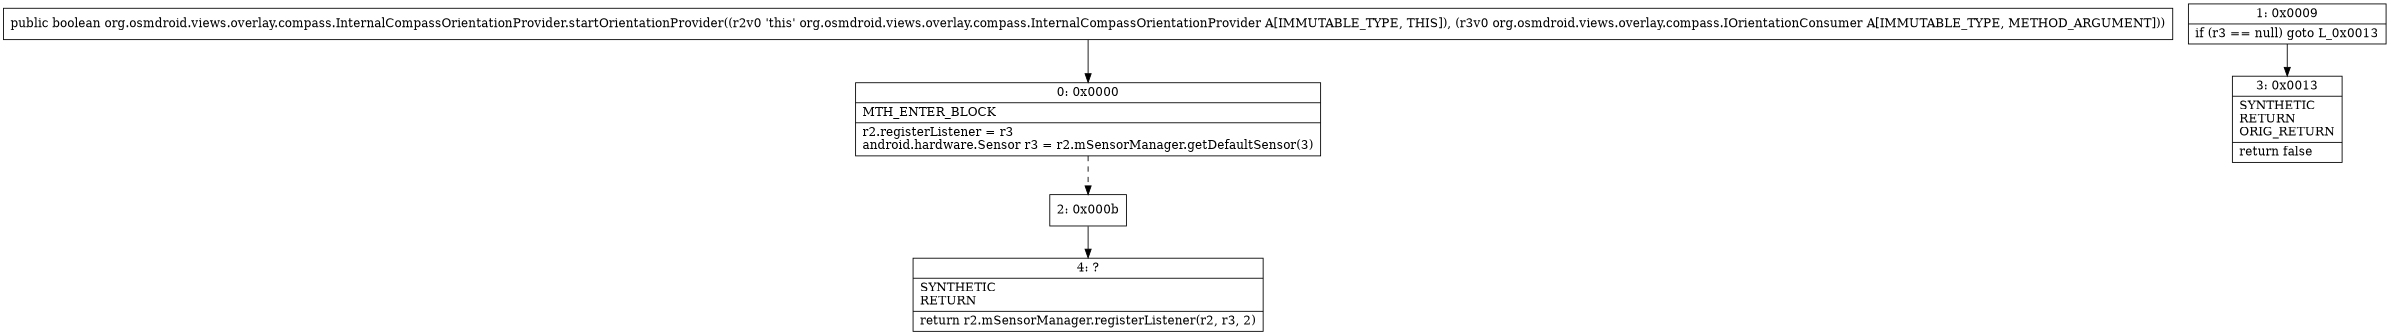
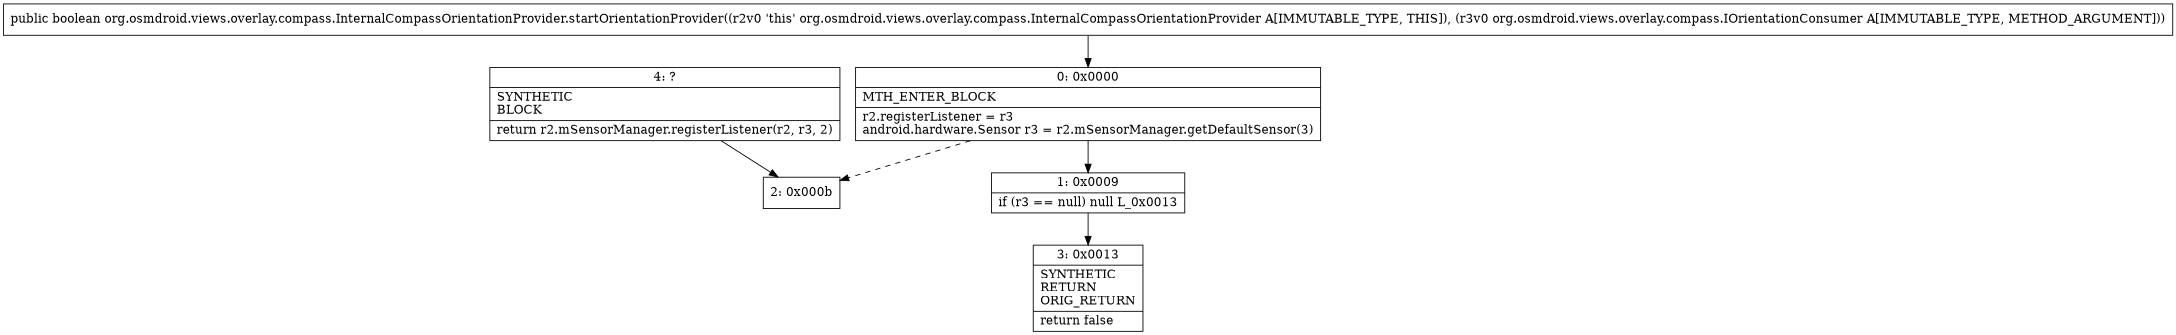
(2287, 34) -> (1088, 202)
none -> (1088, 152)
(1088, 238) -> (746, 156)
(948, 301) -> (519, 110)
